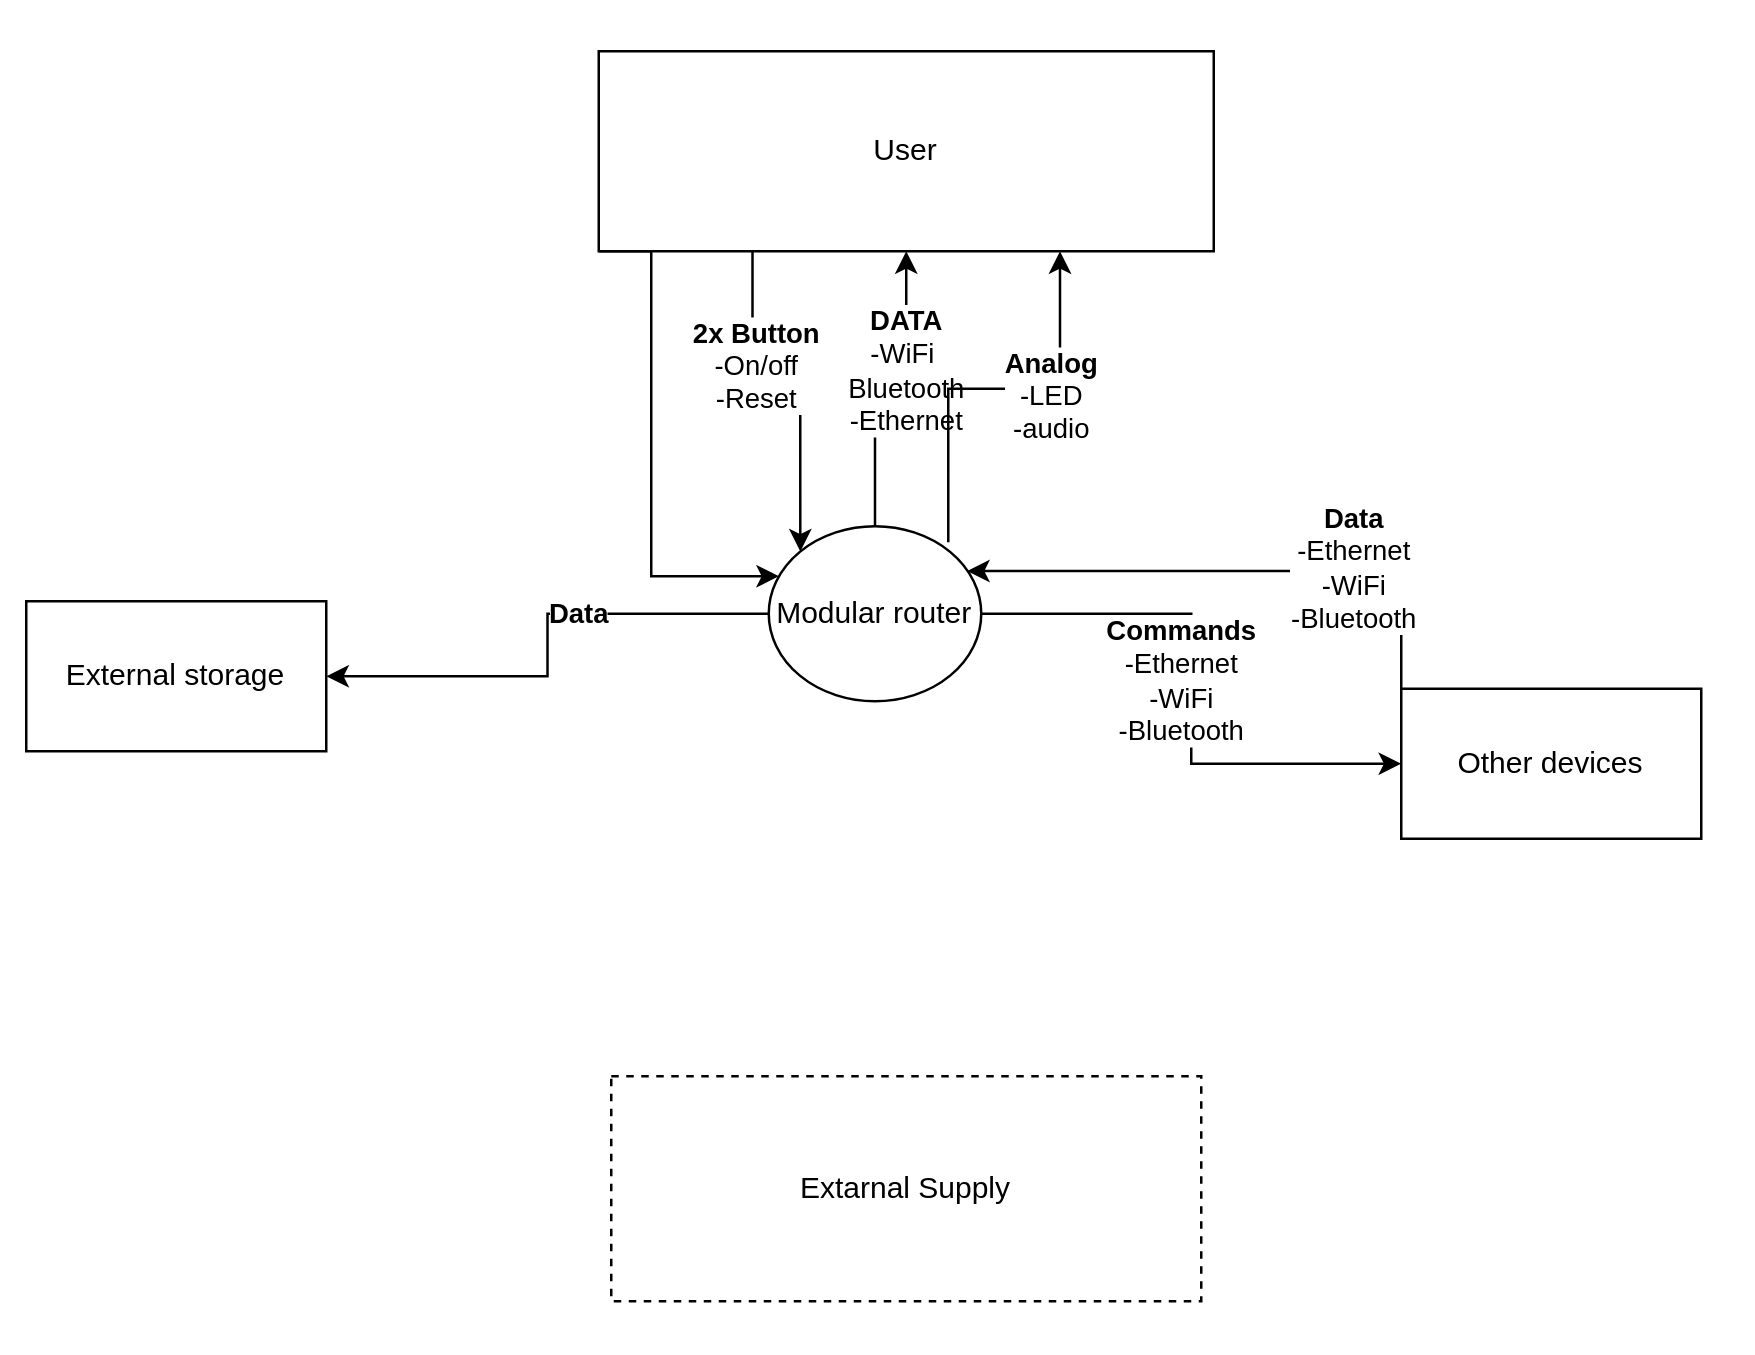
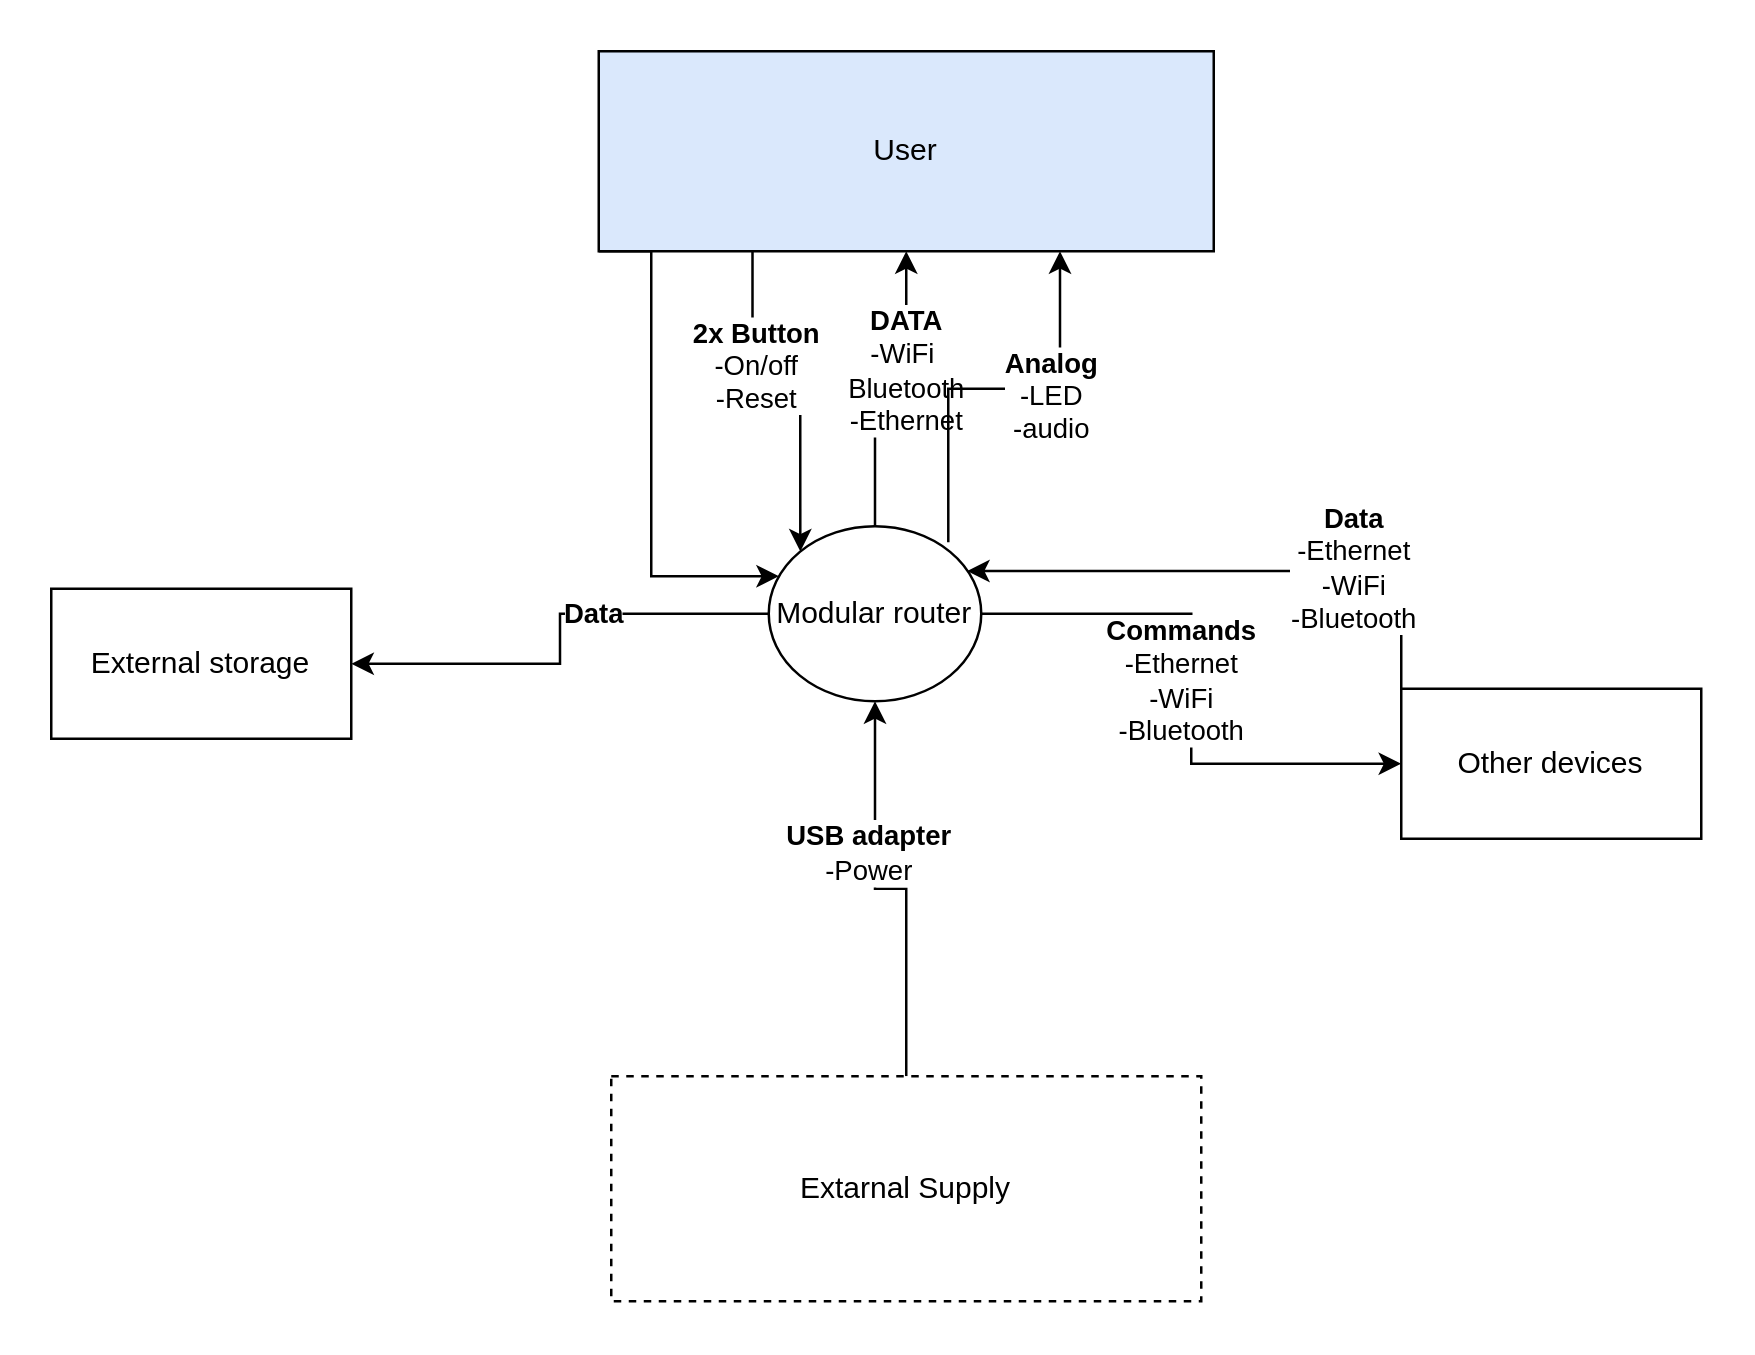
(906, 151) -> (906, 151)
(176, 676) -> (201, 664)
none -> (906, 954)
